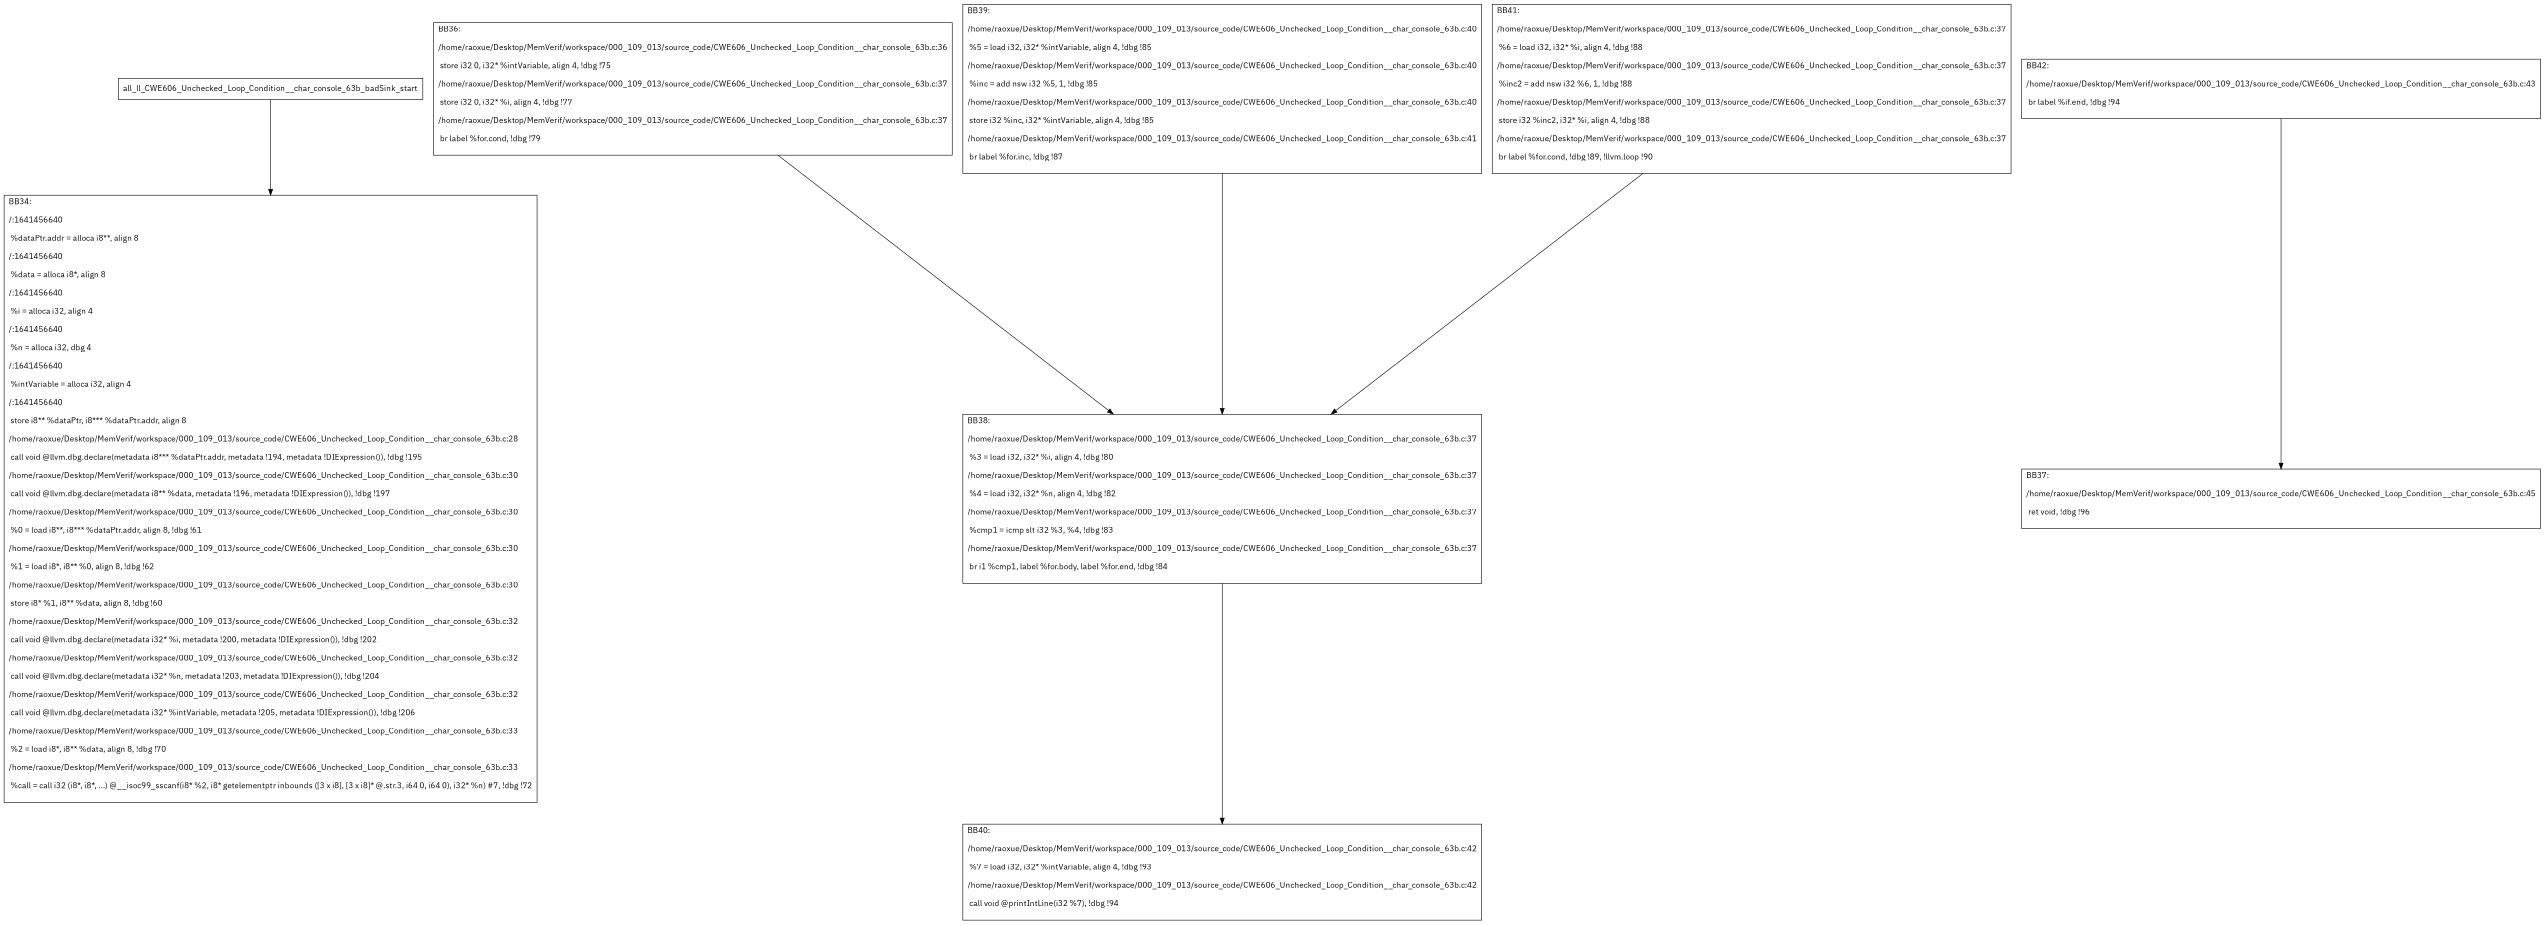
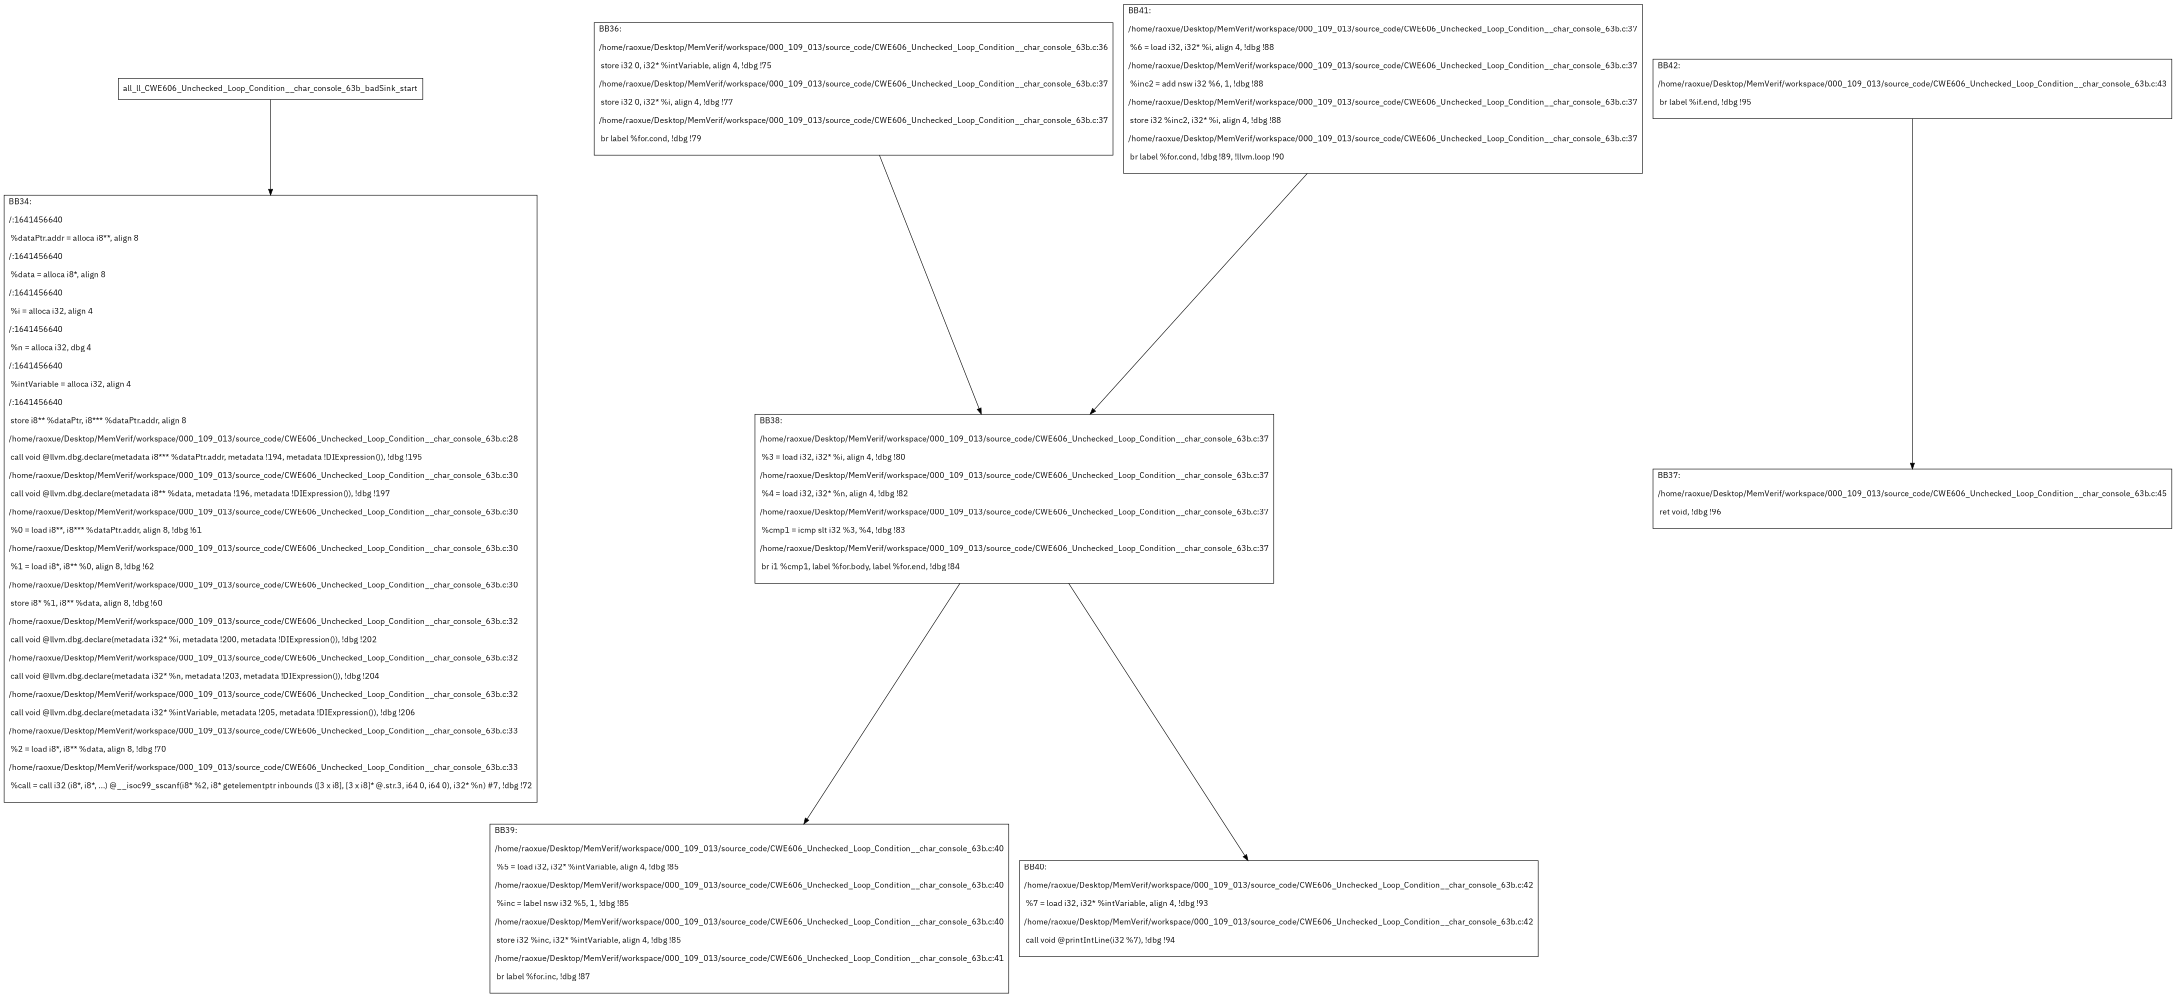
(1033, 84) -> (562, 904)
(2073, 102) -> (1705, 102)
(1222, 291) -> (883, 701)
